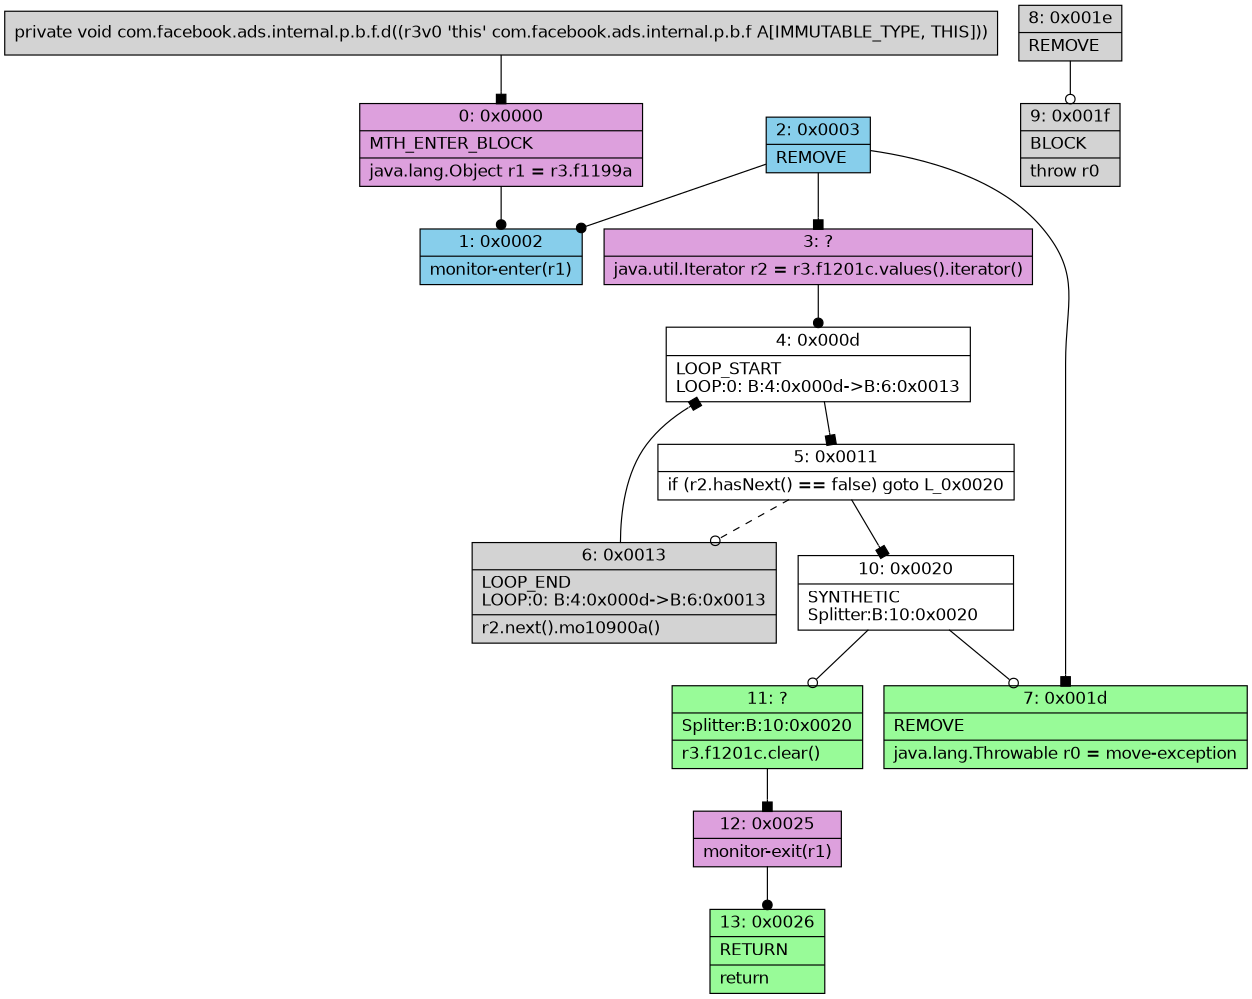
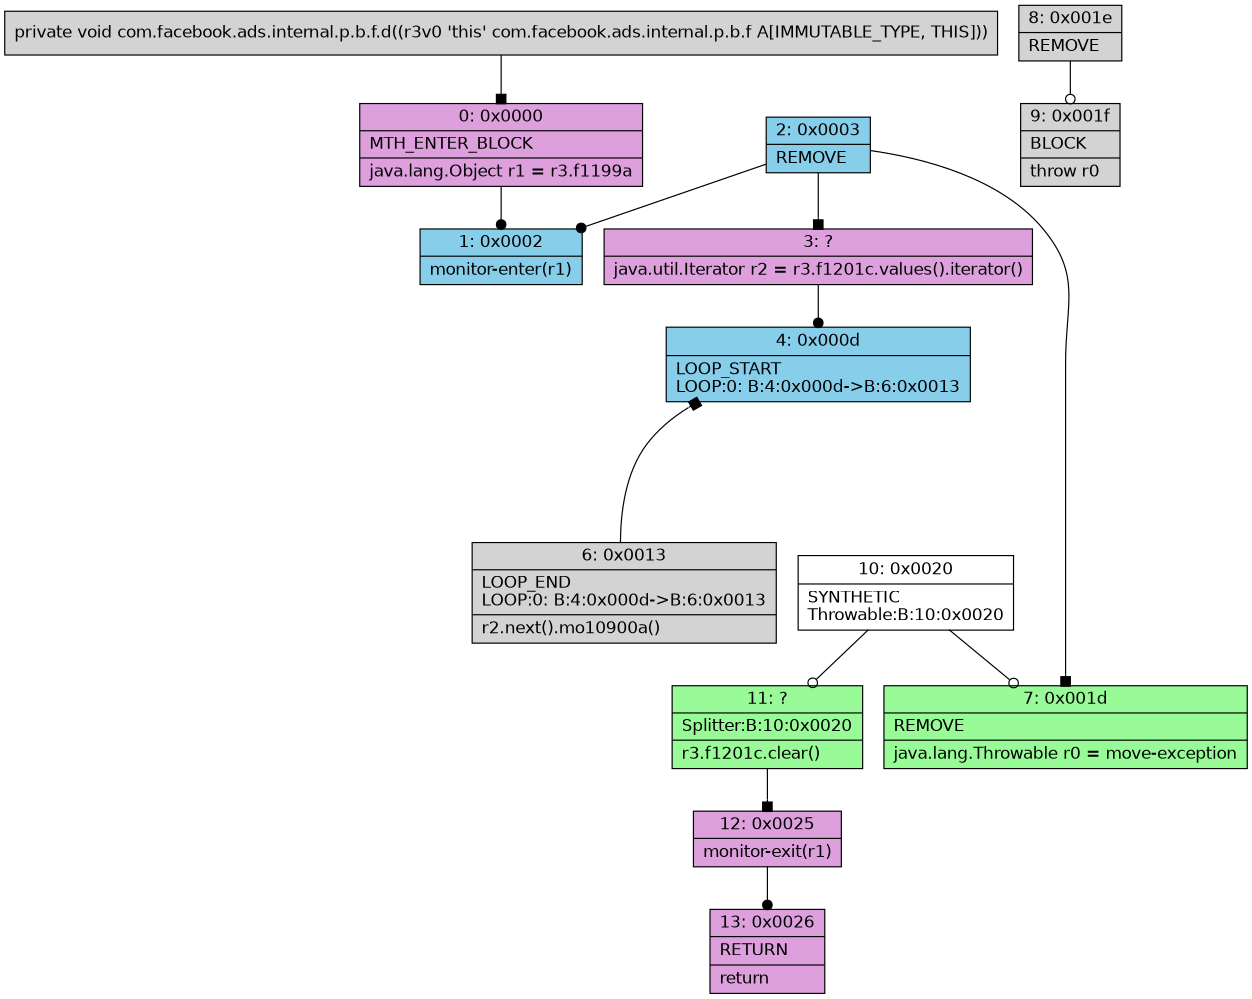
(818, 364) -> (818, 364)
(836, 472) -> none
(893, 615) -> (906, 615)
(767, 951) -> (767, 951)
